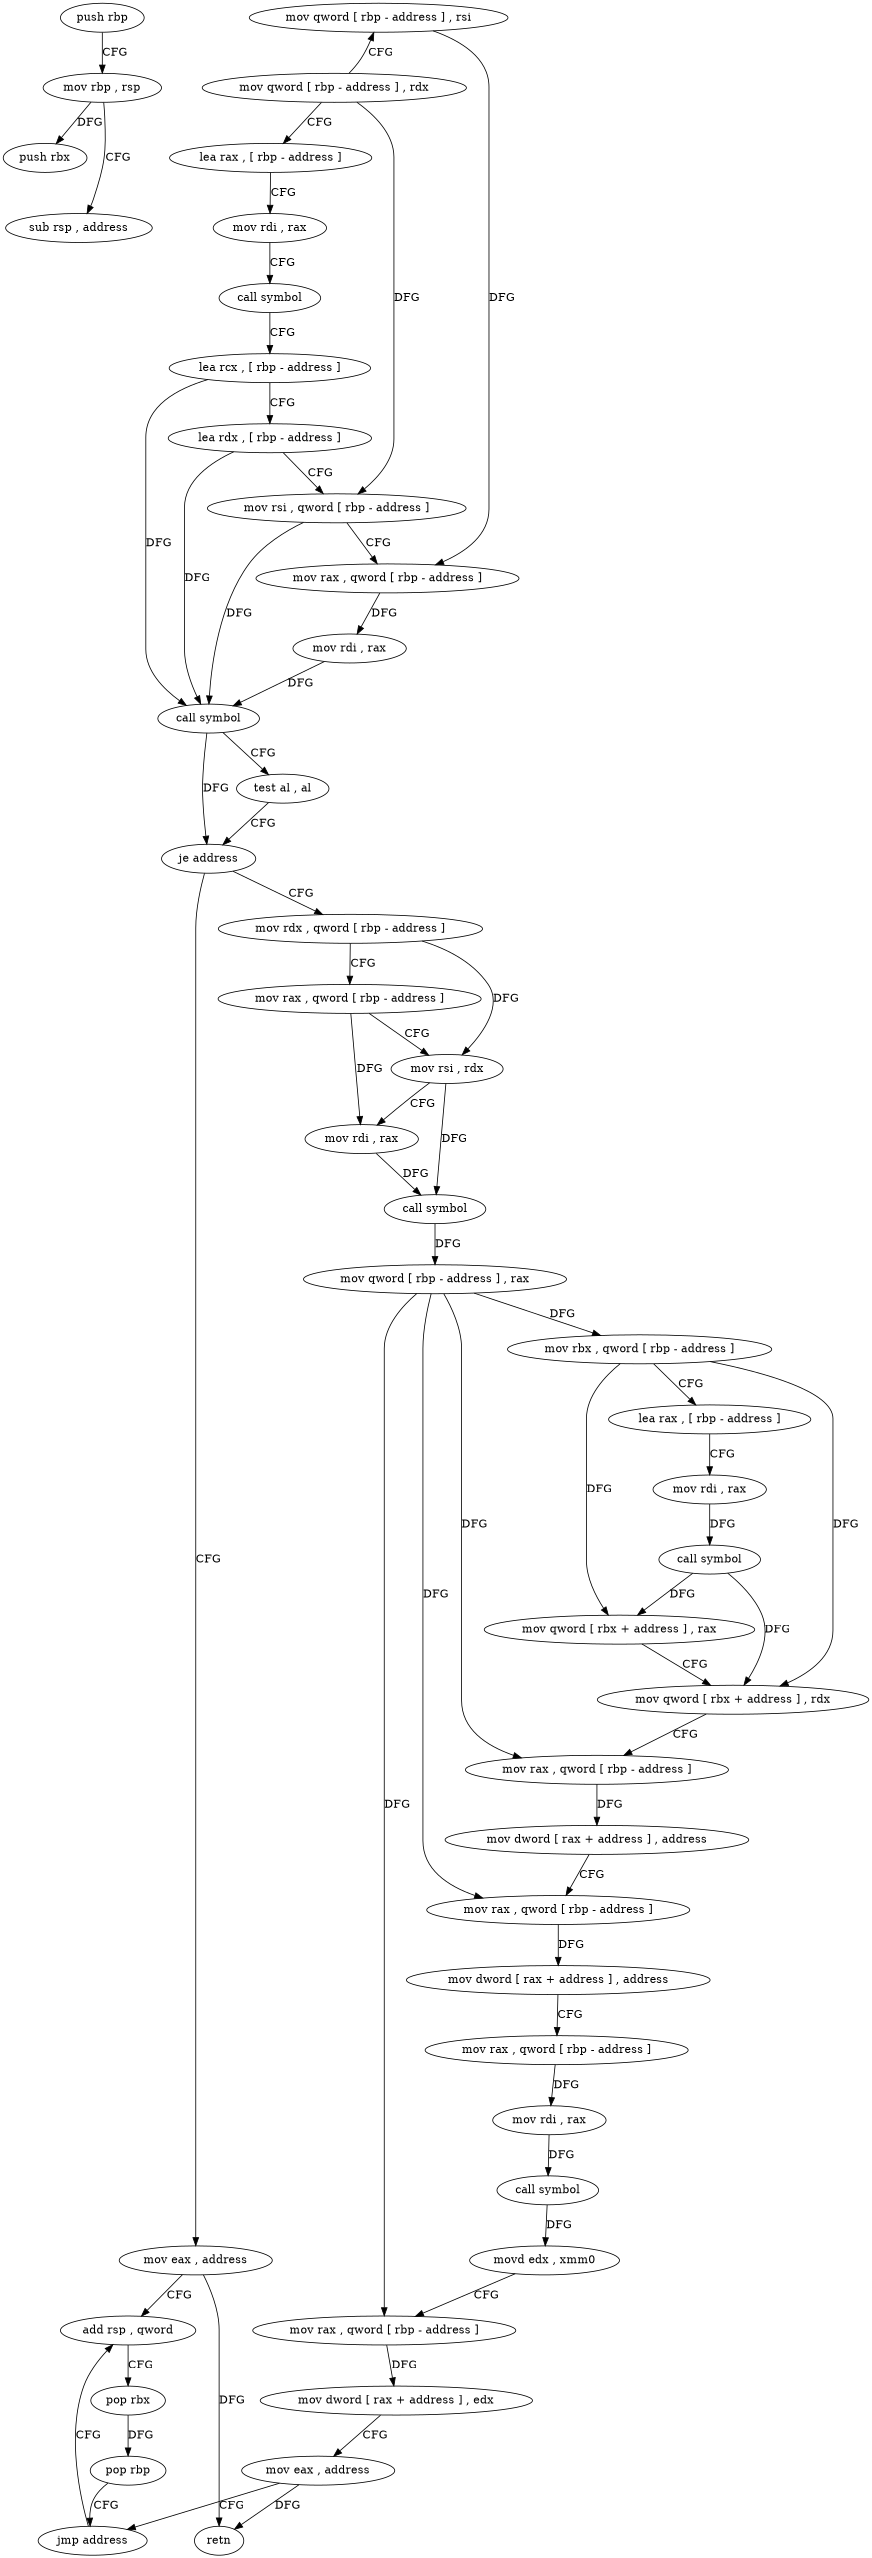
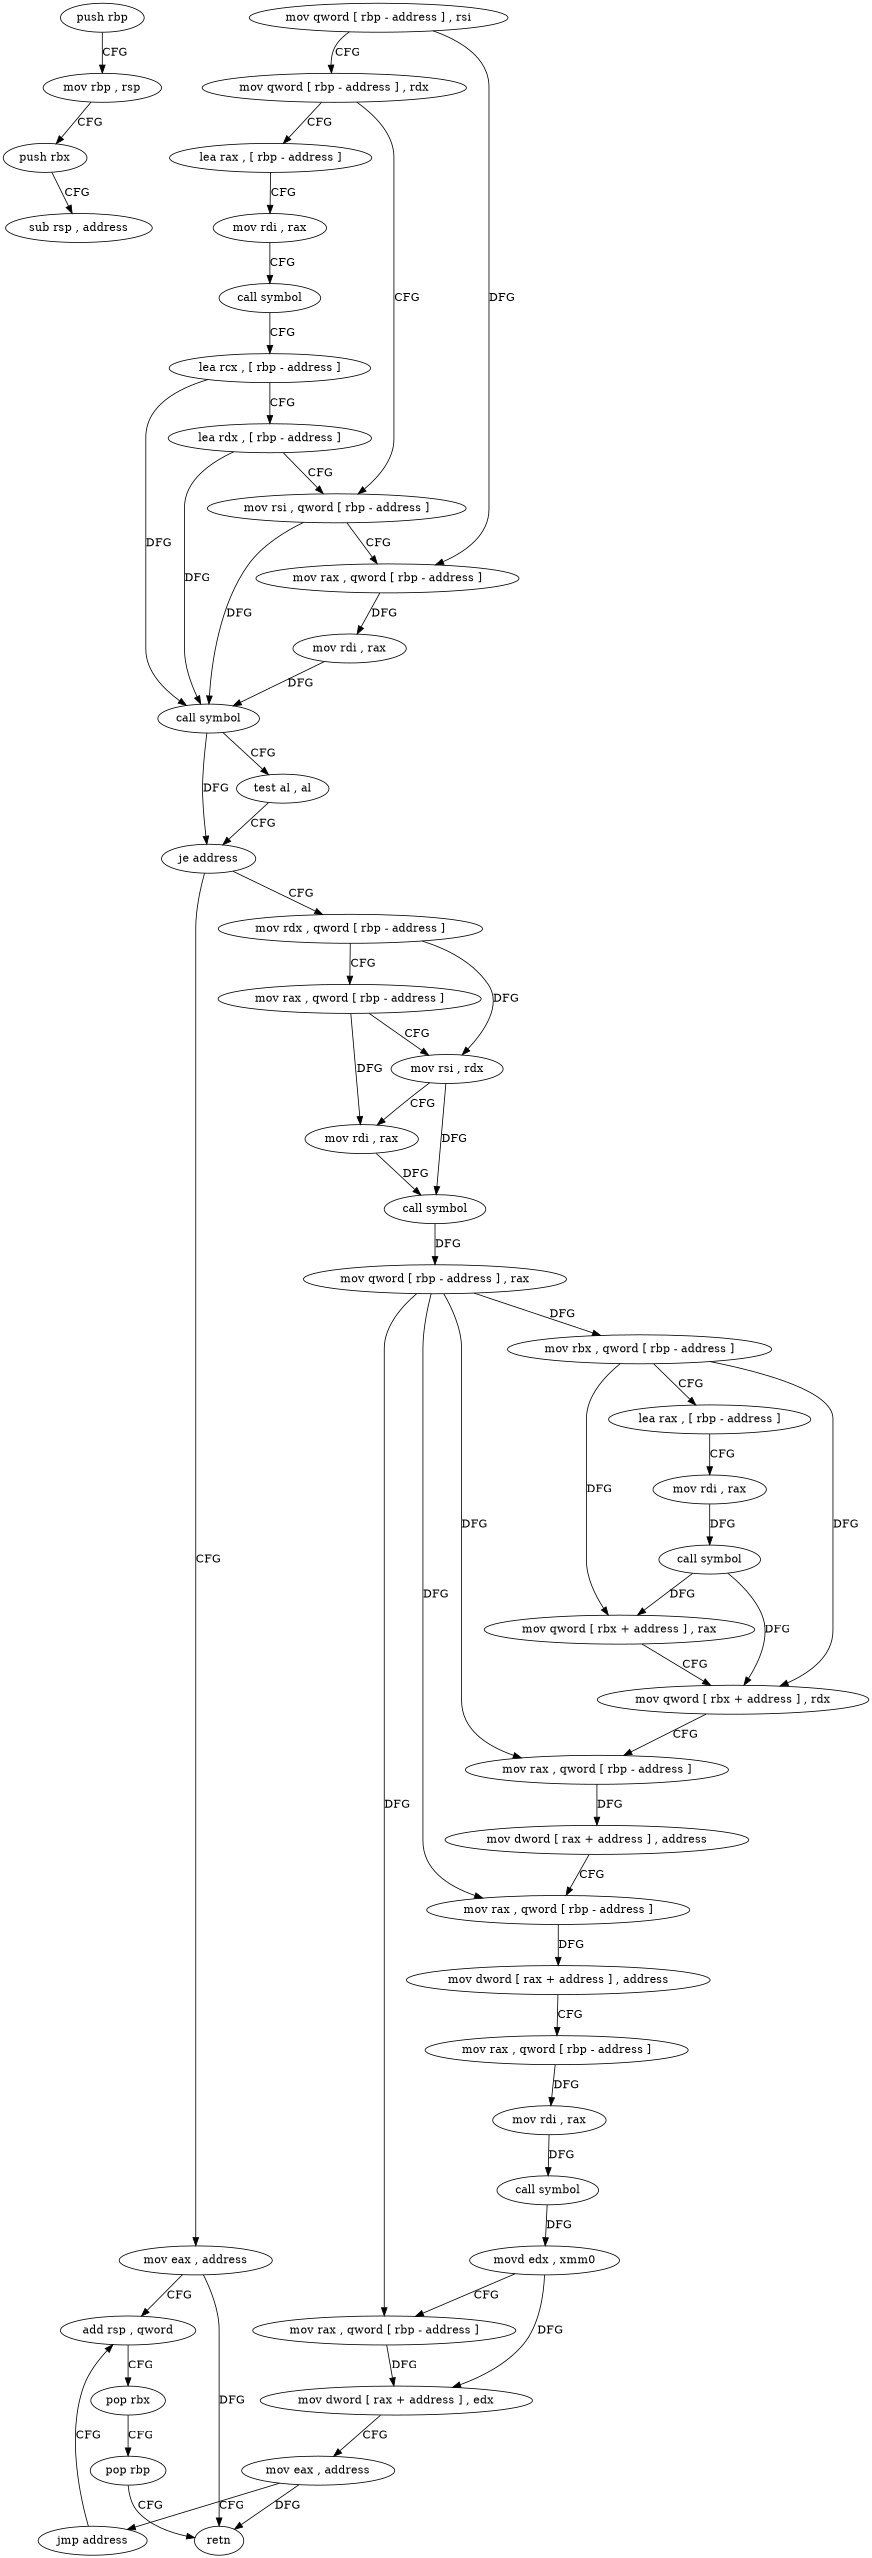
(362, 58) -> (336, 46)
(90, 123) -> (90, 123)
(104, 155) -> (60, 189)
(407, 298) -> (407, 298)
none -> (523, 2345)
(141, 2436) -> (141, 2436)
(94, 2498) -> (145, 2518)
